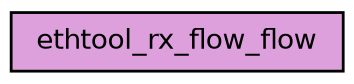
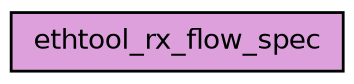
(177, 42) -> (177, 42)
